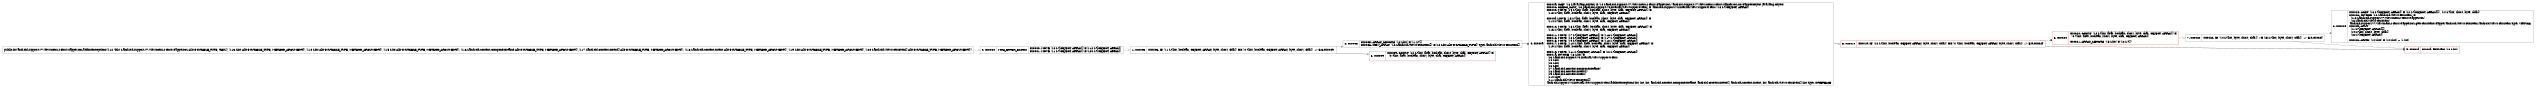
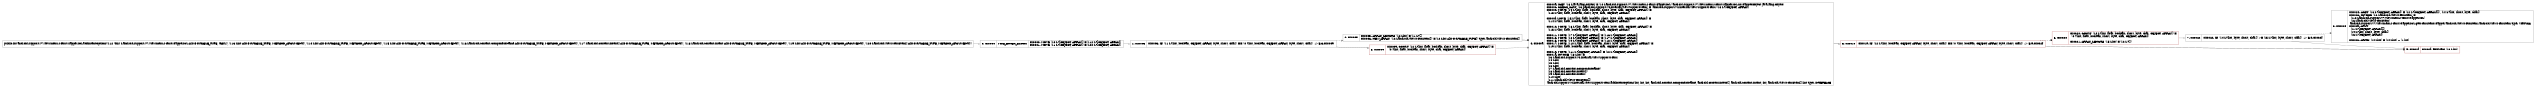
none -> (1512, 48)
